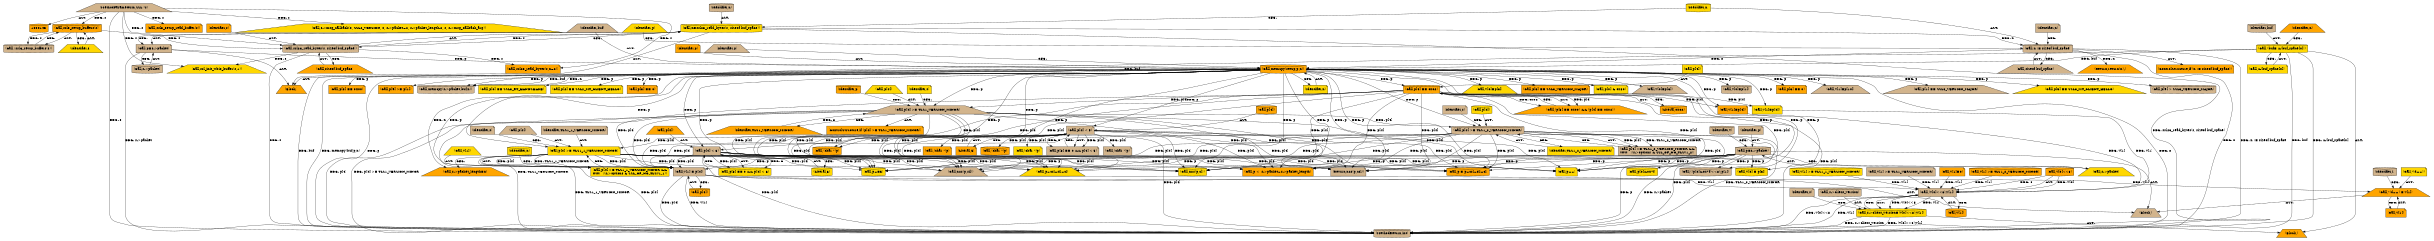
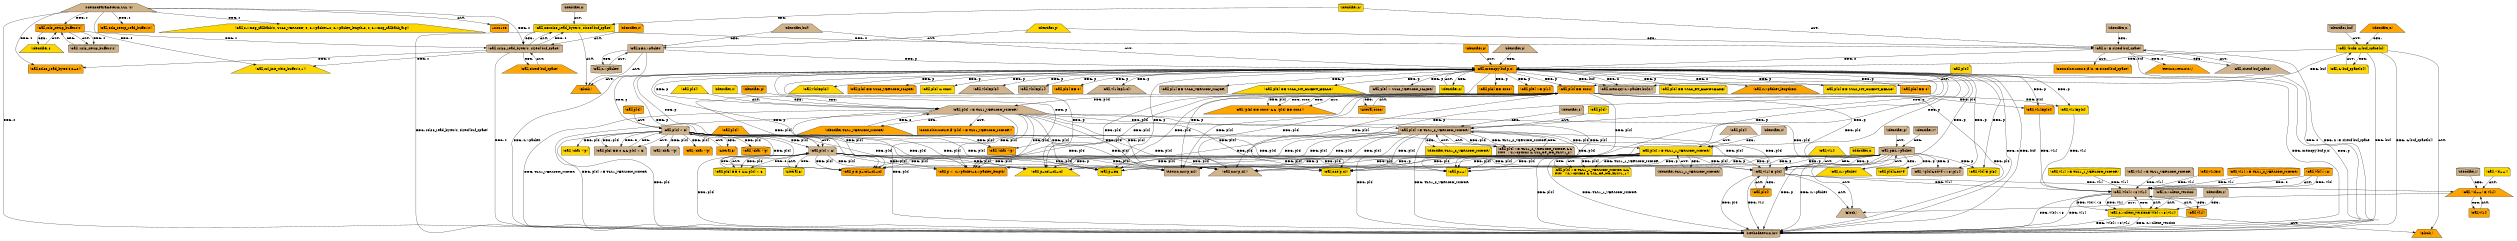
(1283, 69) -> (1496, 69)
(1946, 89) -> (1194, 89)
(481, 157) -> (1691, 159)
